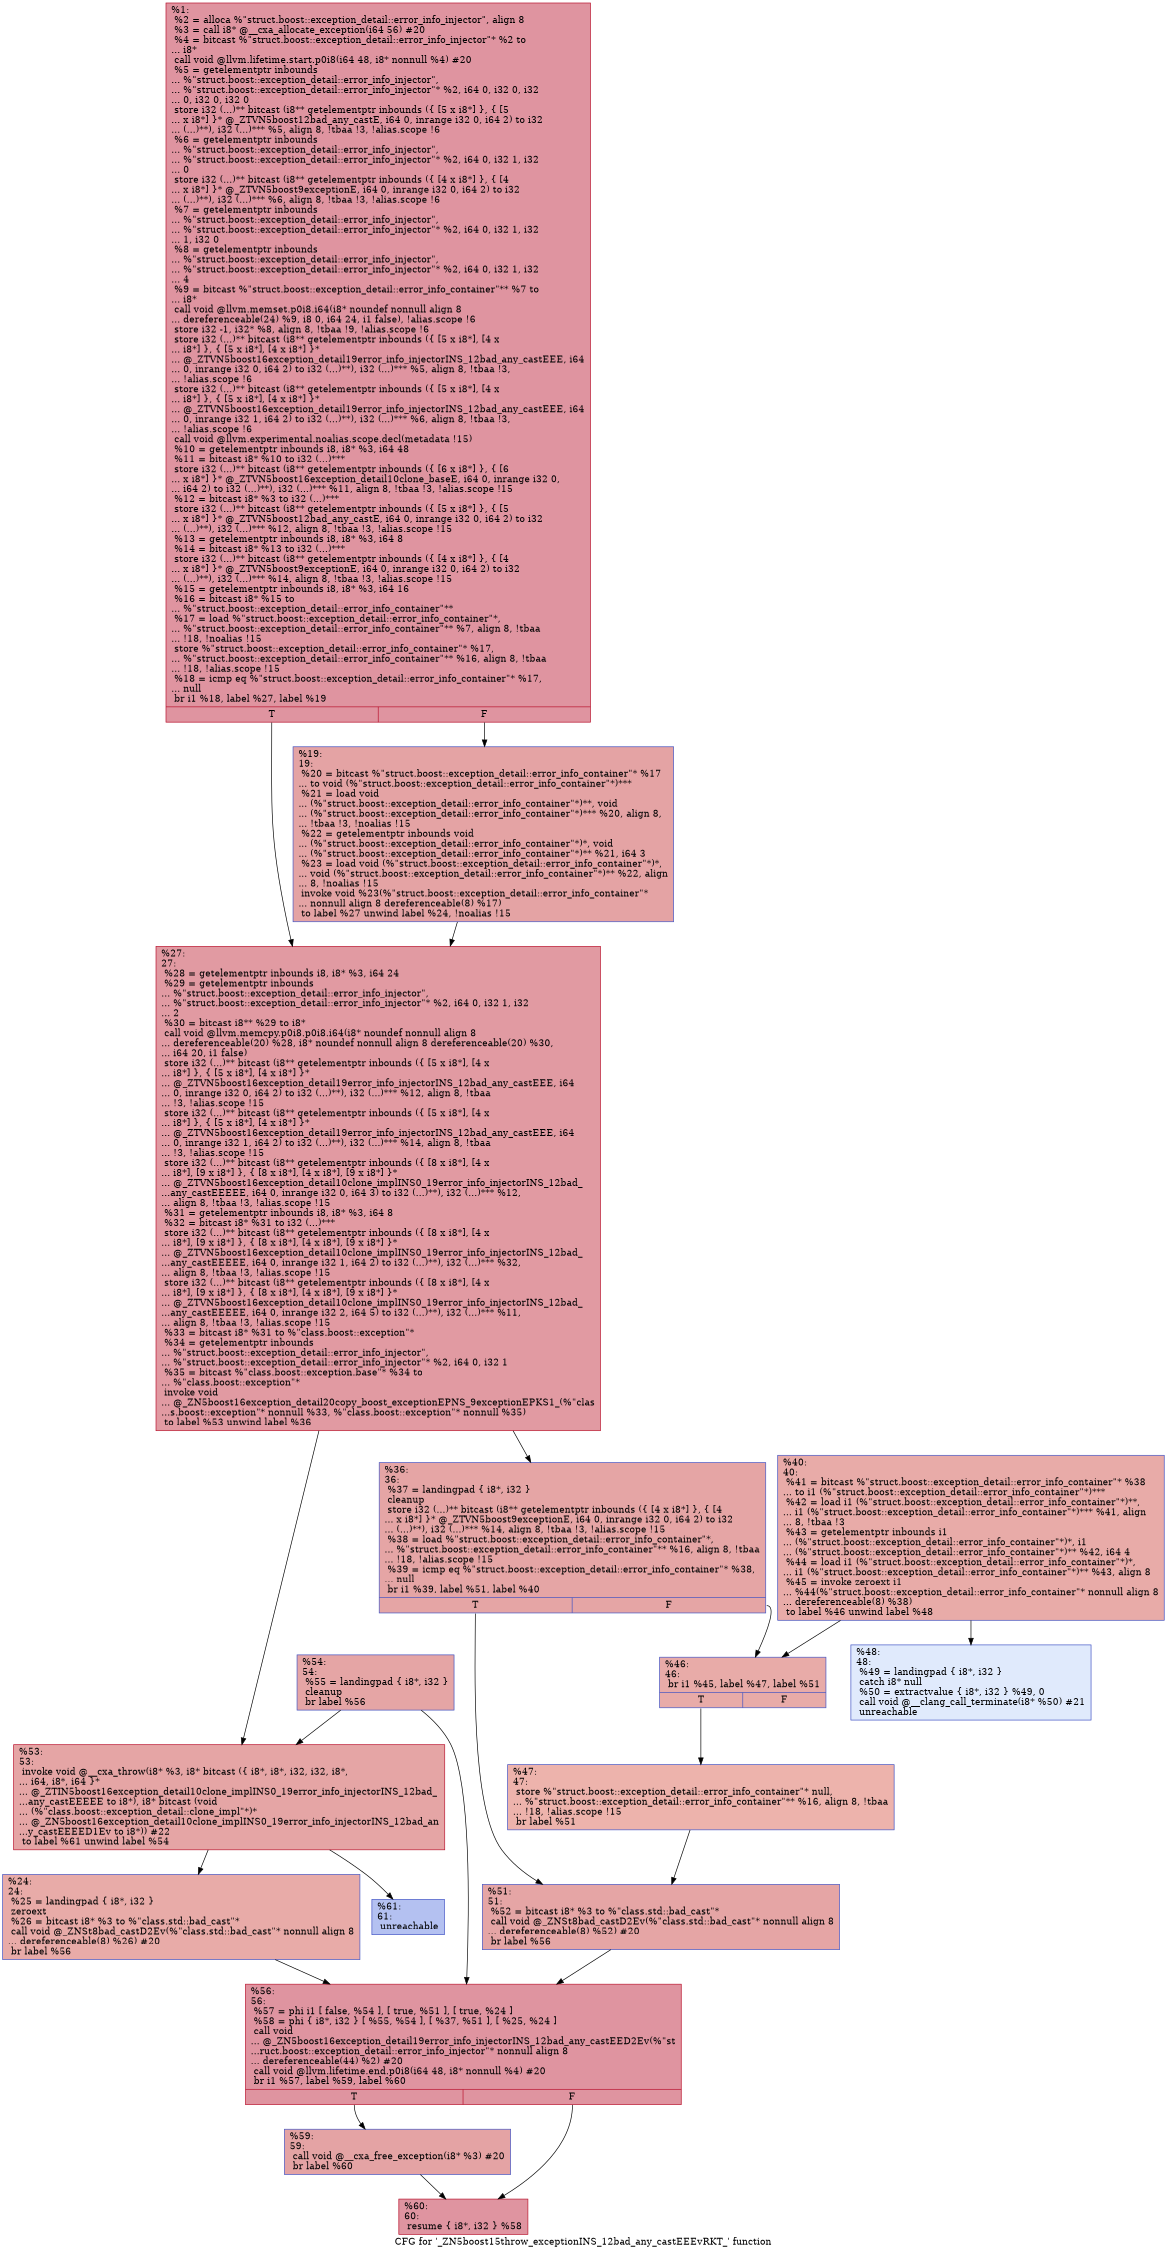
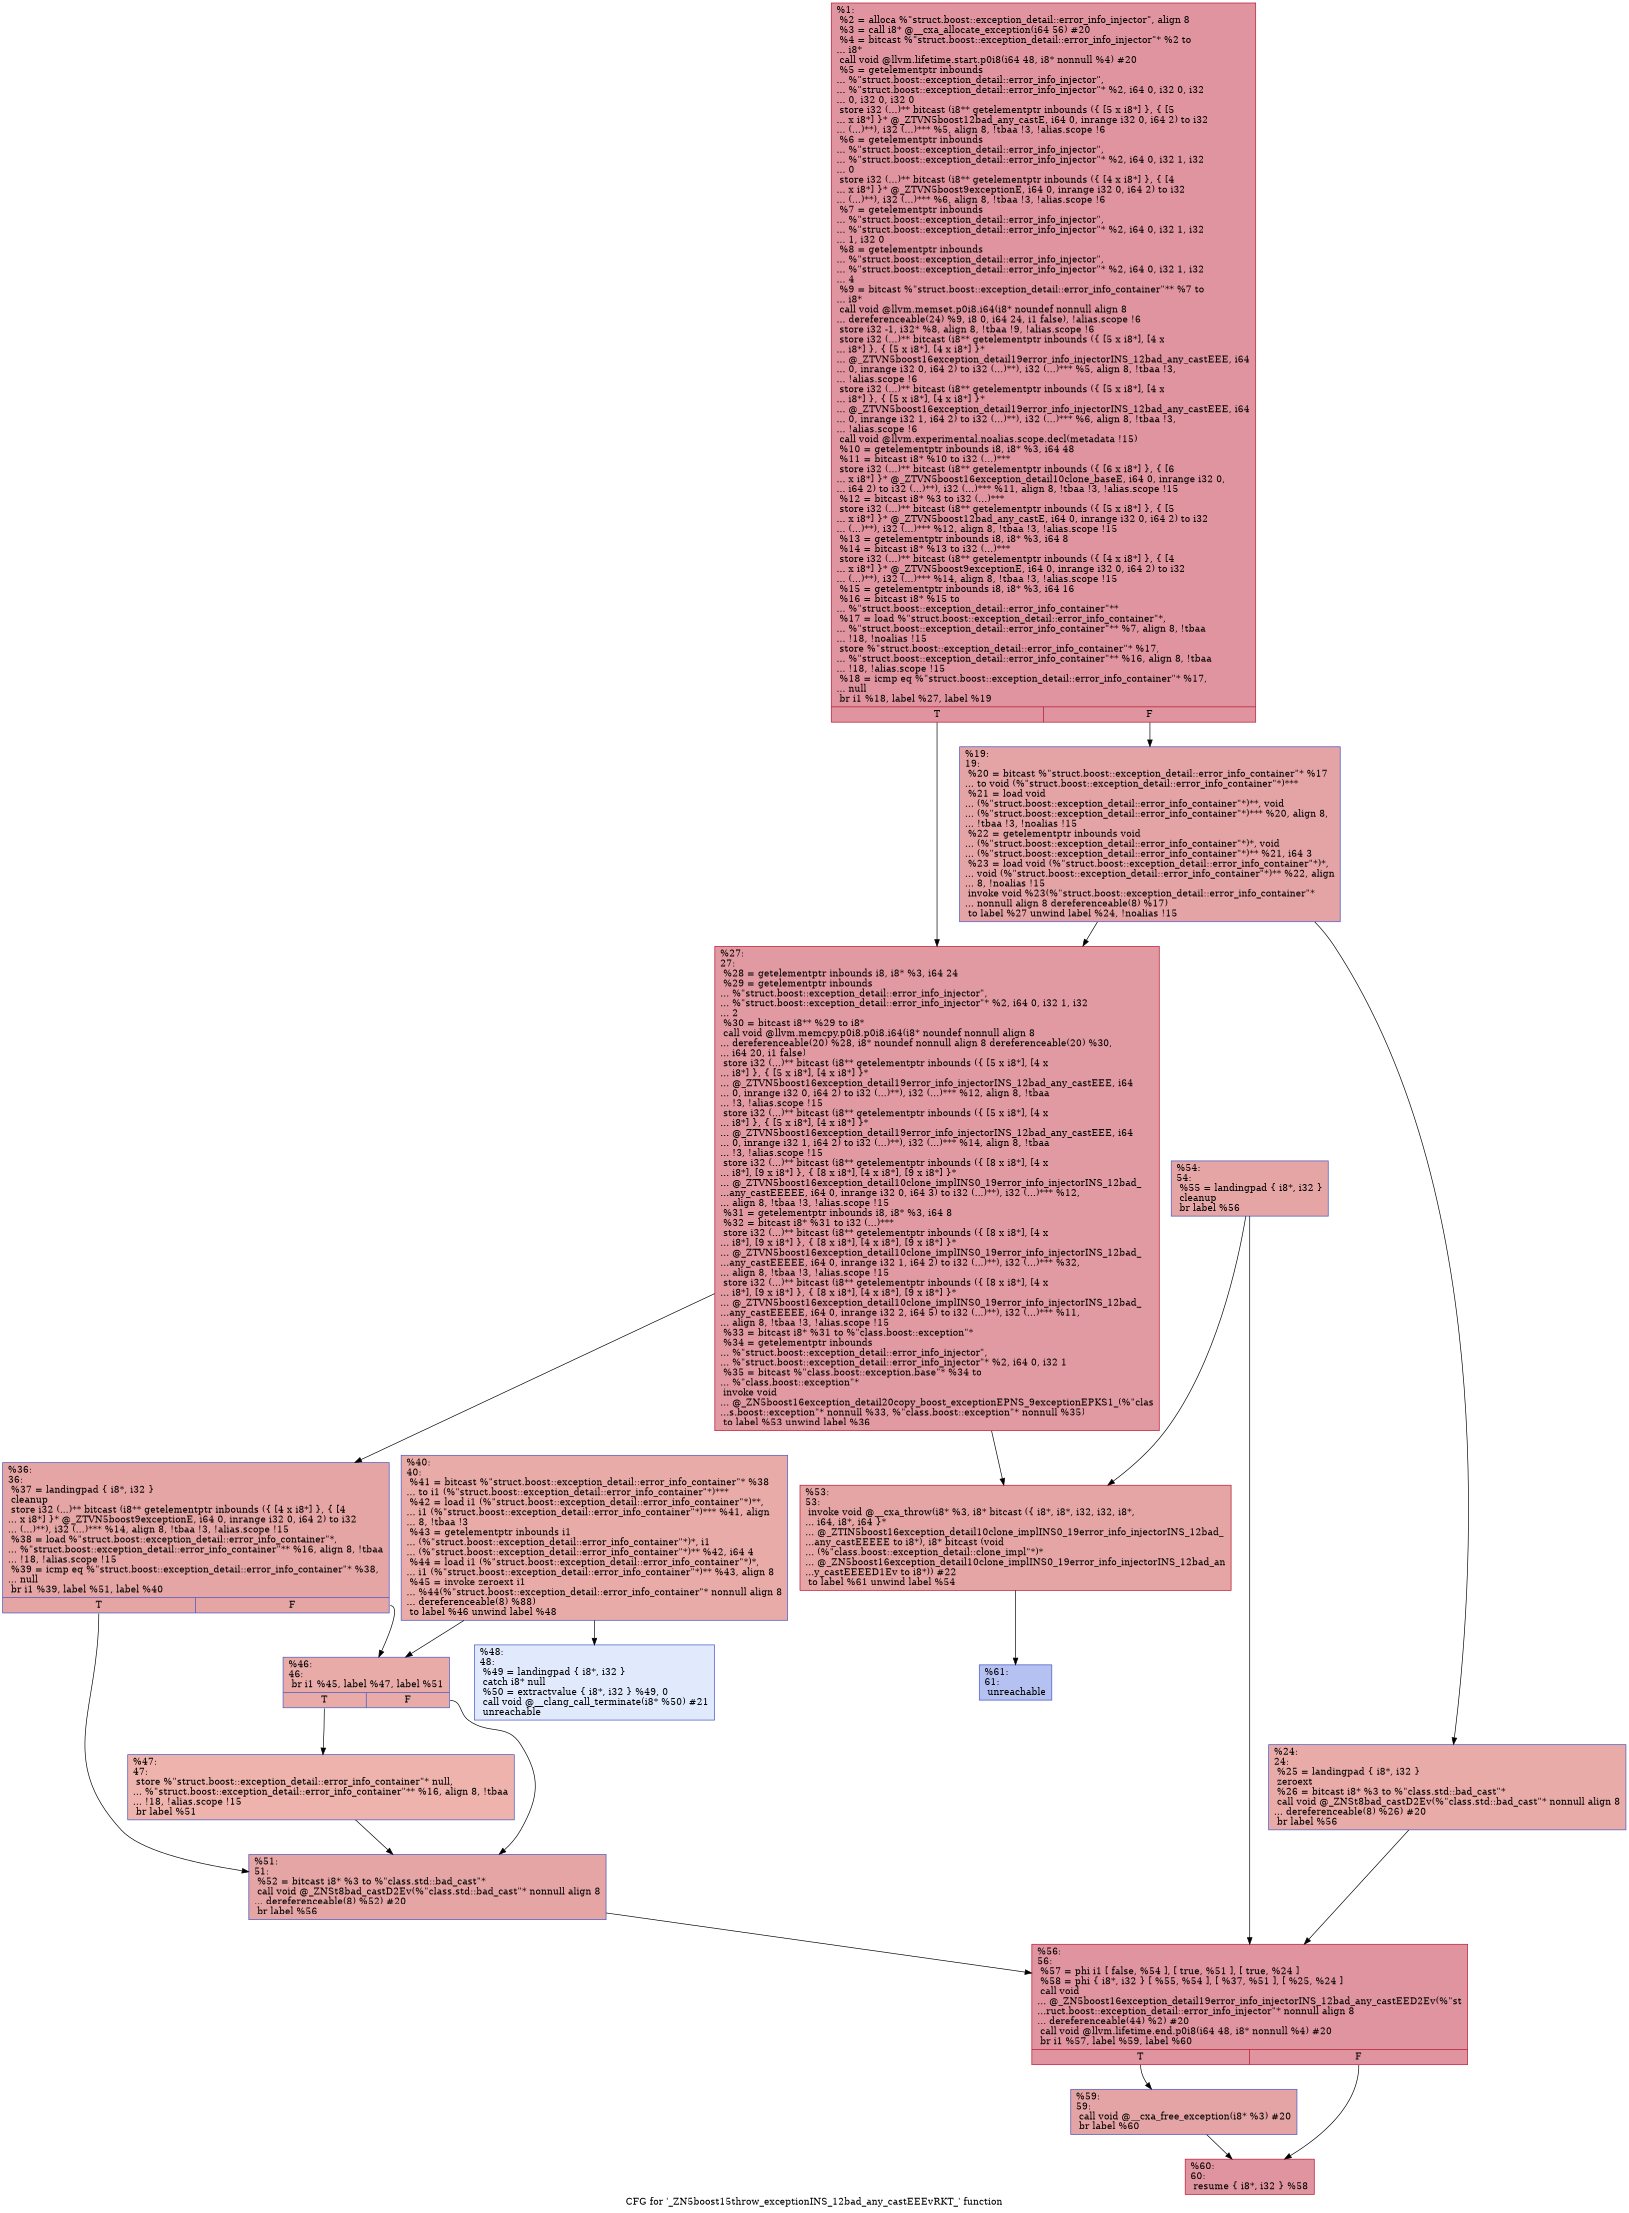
(848, 1602) -> (471, 1602)
none -> (528, 1757)
(204, 1859) -> (1456, 1316)
